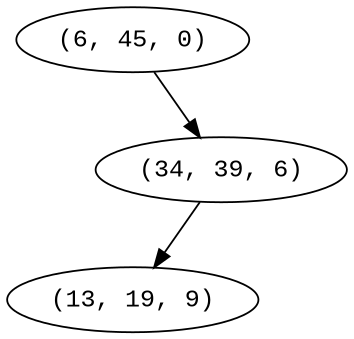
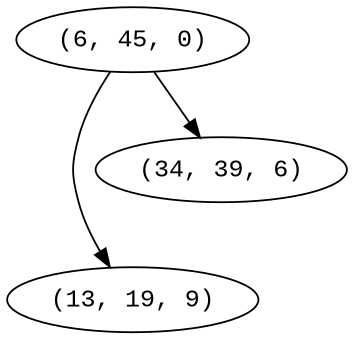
(182, 227) -> (74, 160)
